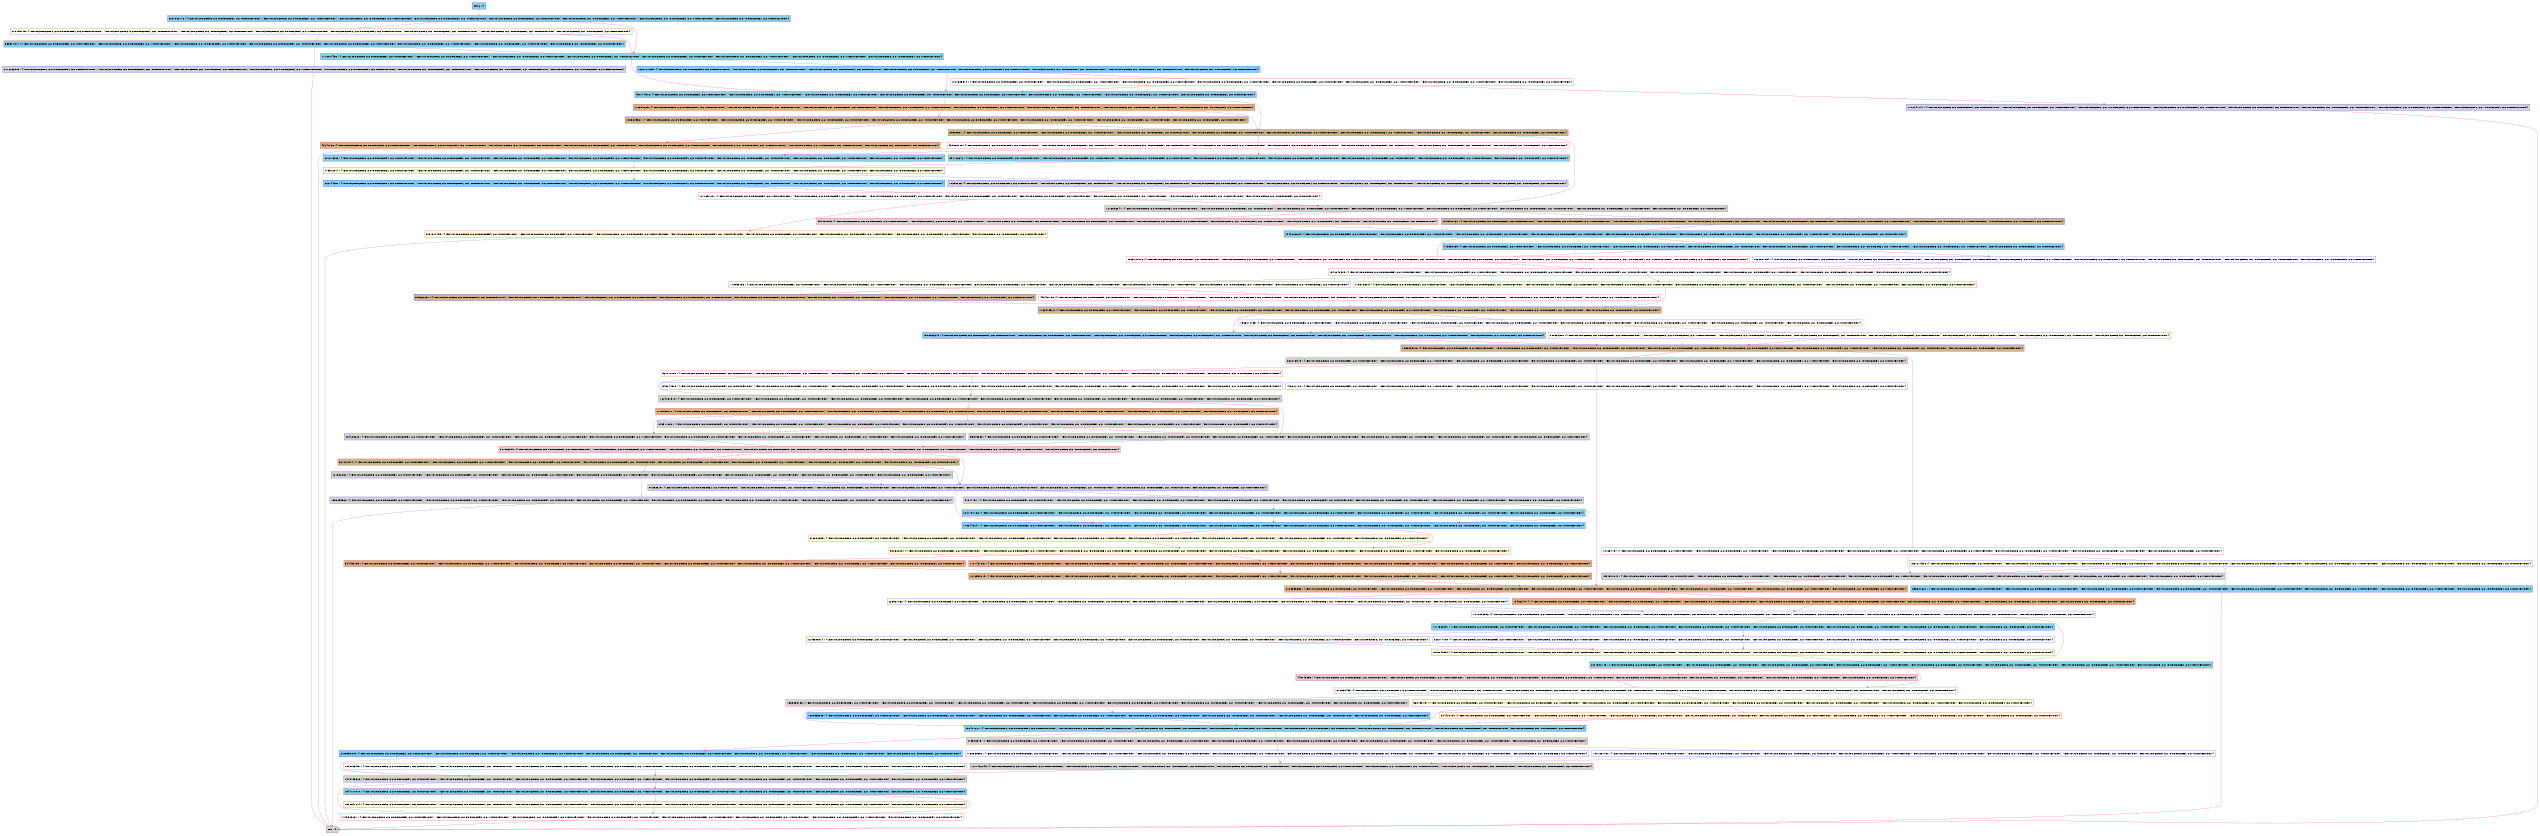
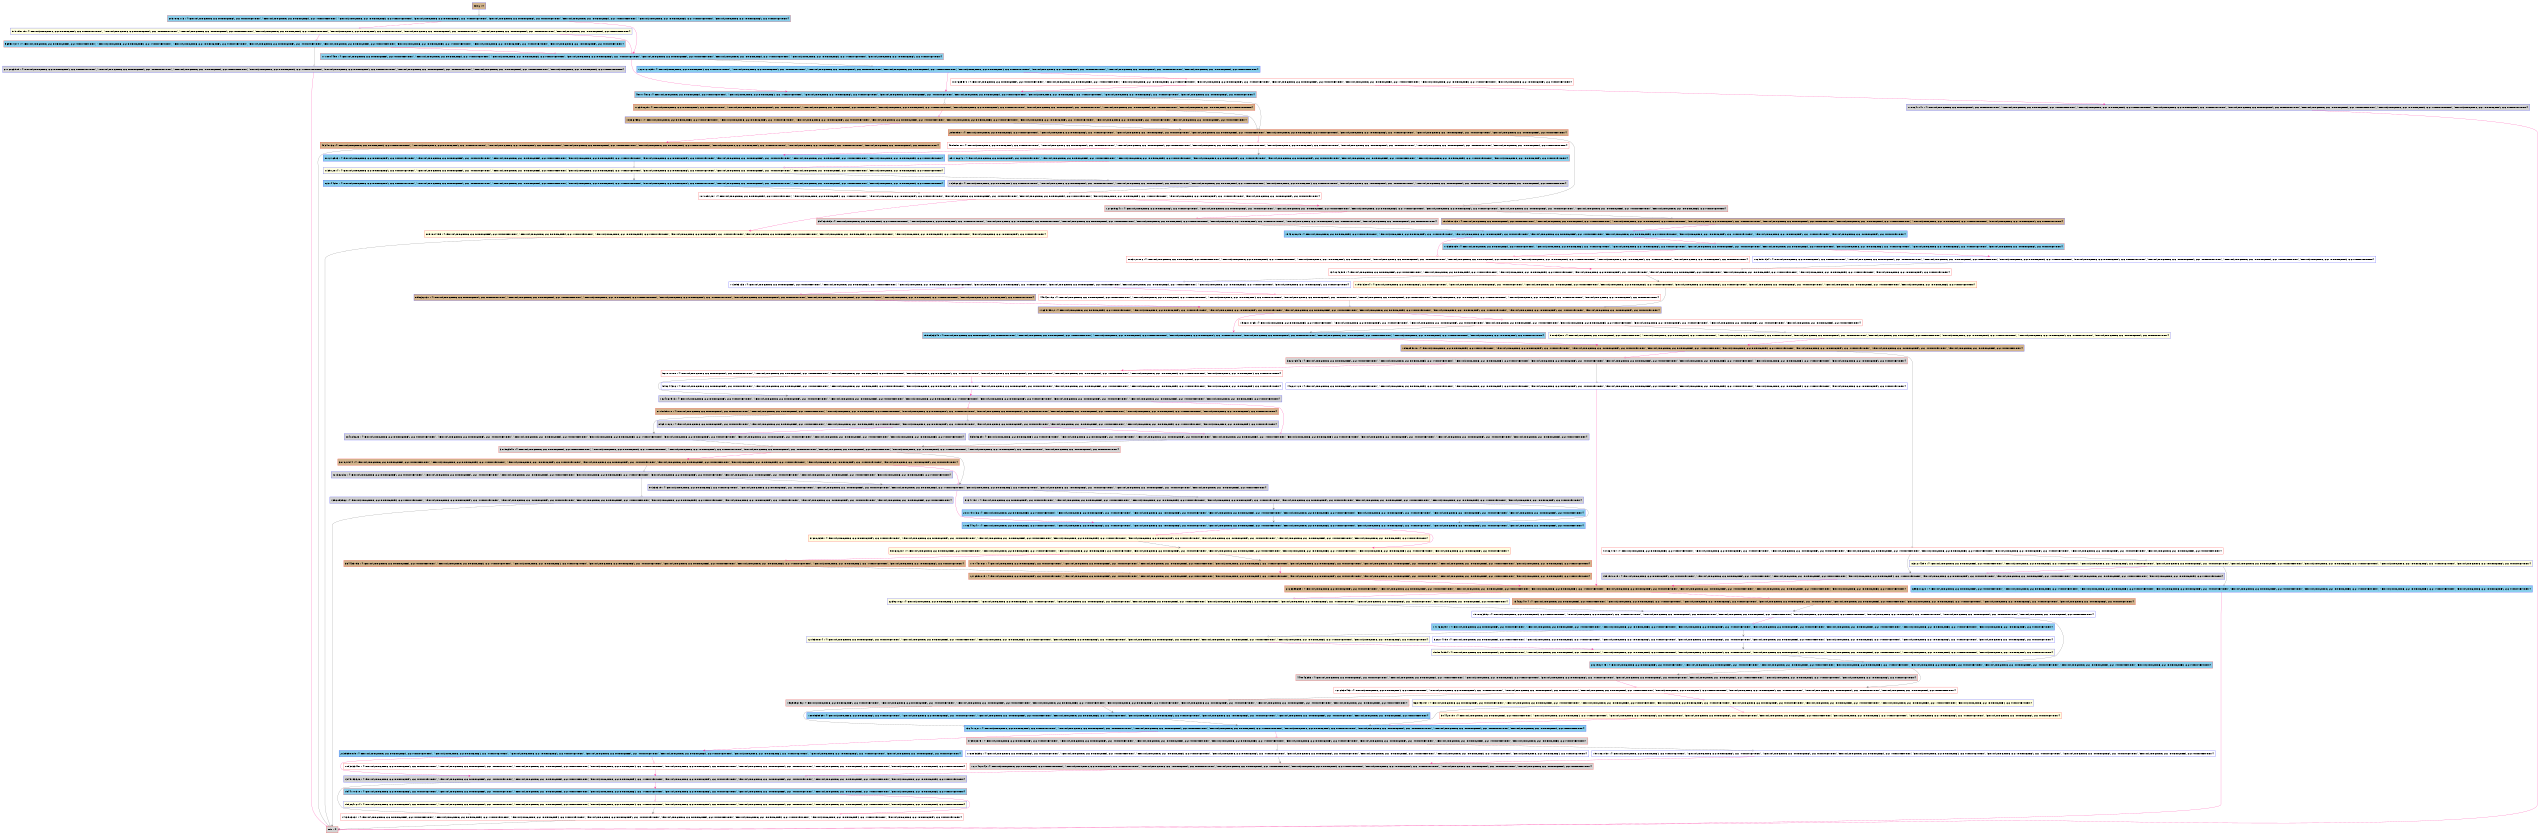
(479, 6) -> (479, 6)
